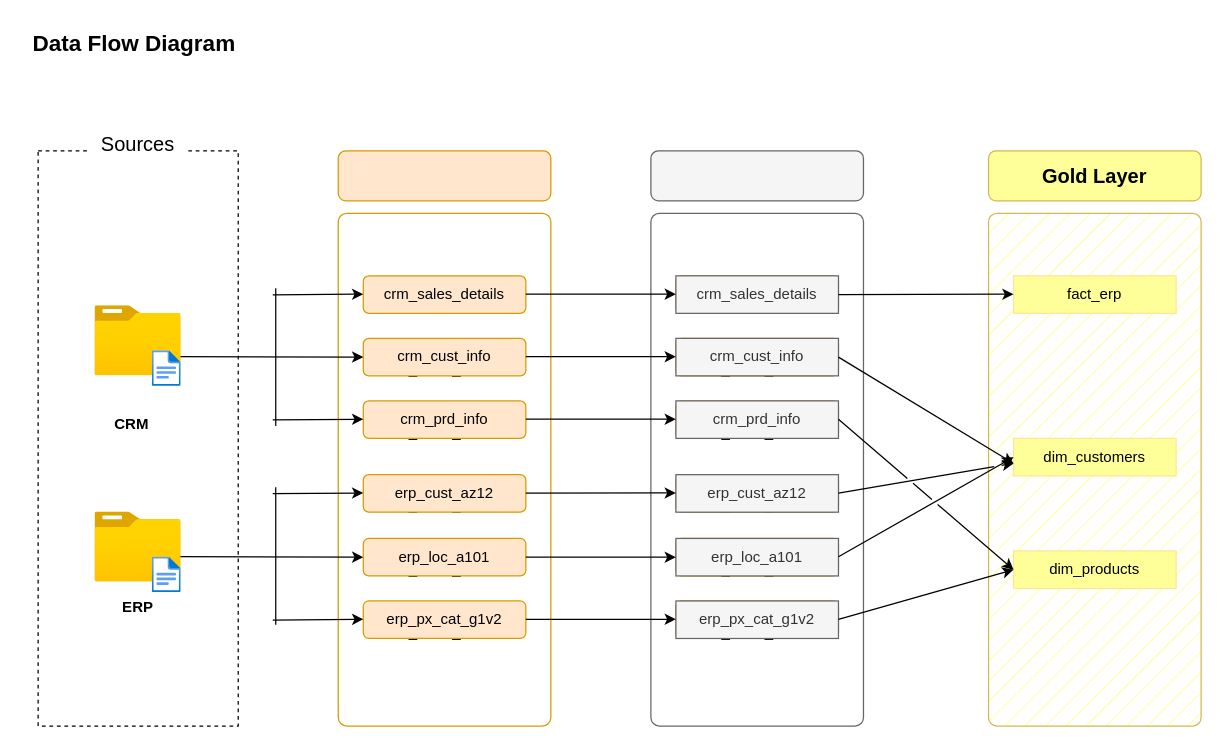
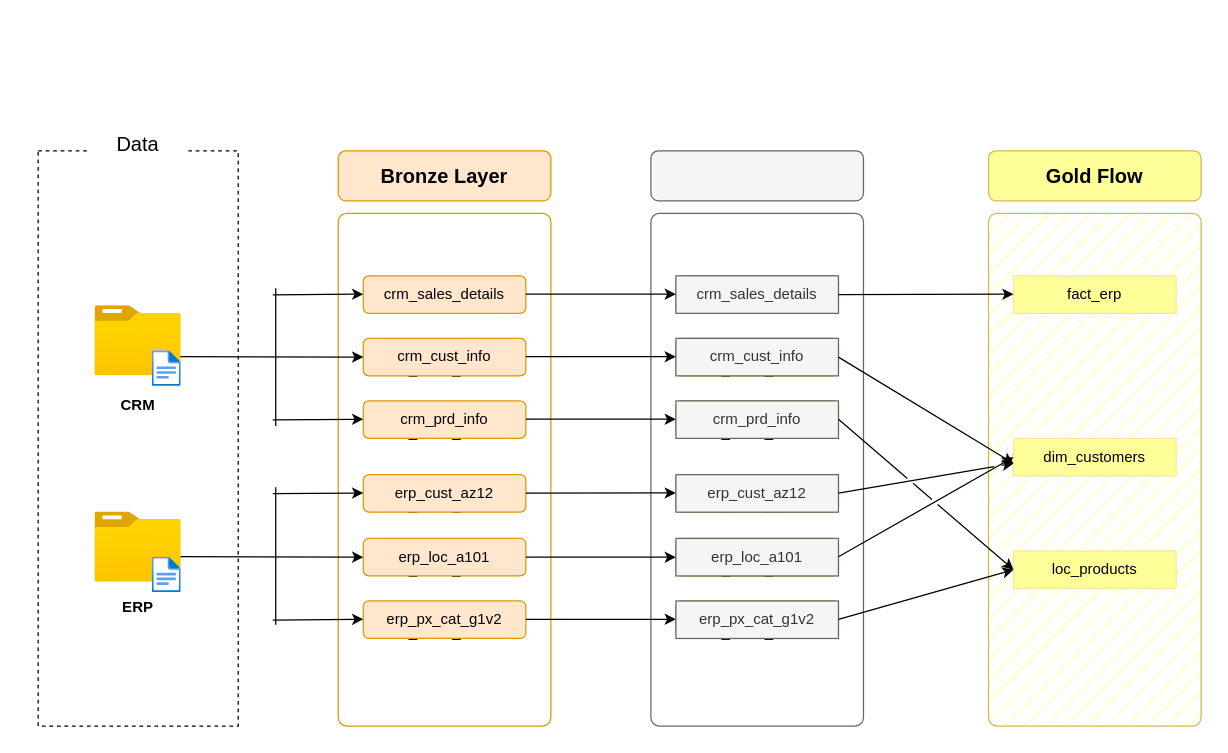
(157, 44) -> none
(138, 144) -> (138, 144)
none -> (444, 176)
(1094, 176) -> (1094, 176)
(132, 424) -> (138, 405)
(1094, 569) -> (1094, 569)
